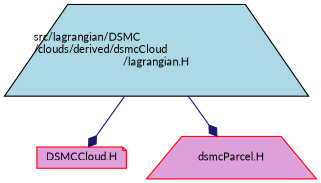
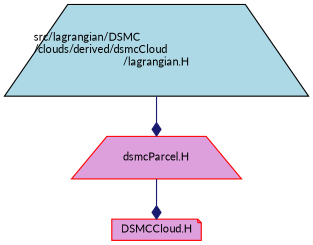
(111, 116) -> (157, 192)
